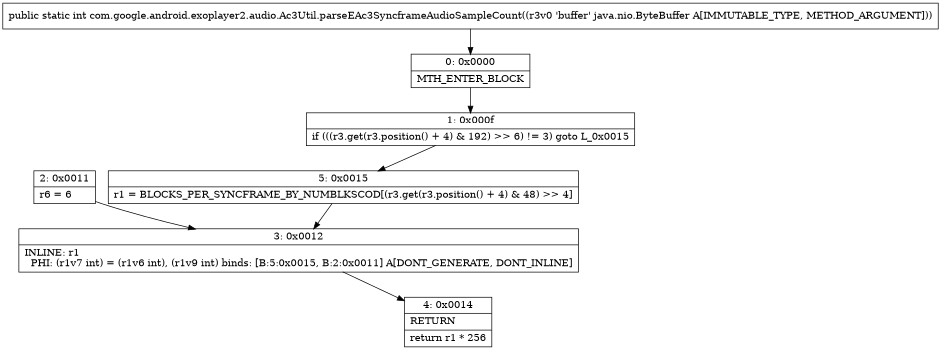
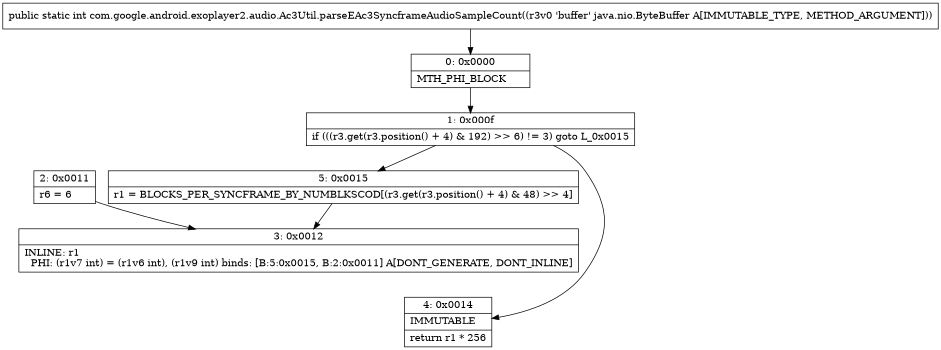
(471, 79) -> (461, 79)
(370, 285) -> (598, 250)
(433, 321) -> (443, 321)
